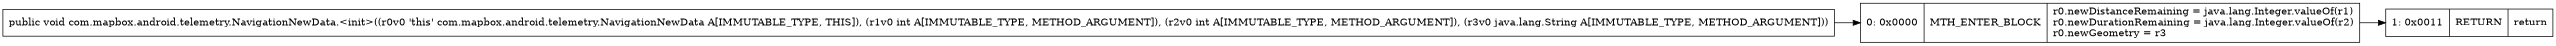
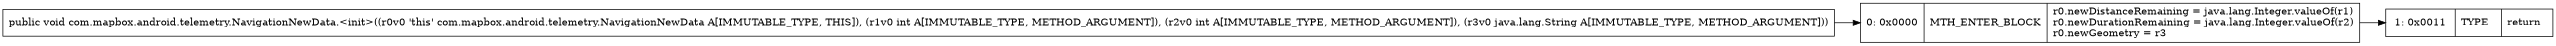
(2479, 22) -> (2475, 22)
